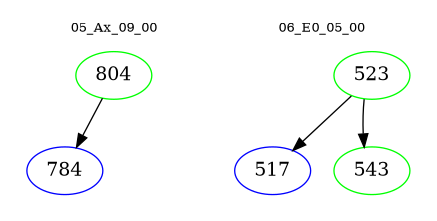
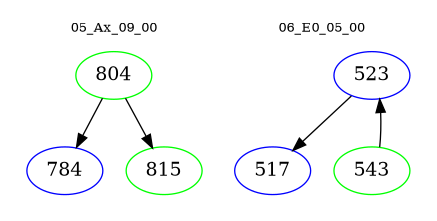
(372, 75) -> (372, 75)
(363, 116) -> (381, 130)
none -> (164, 171)
